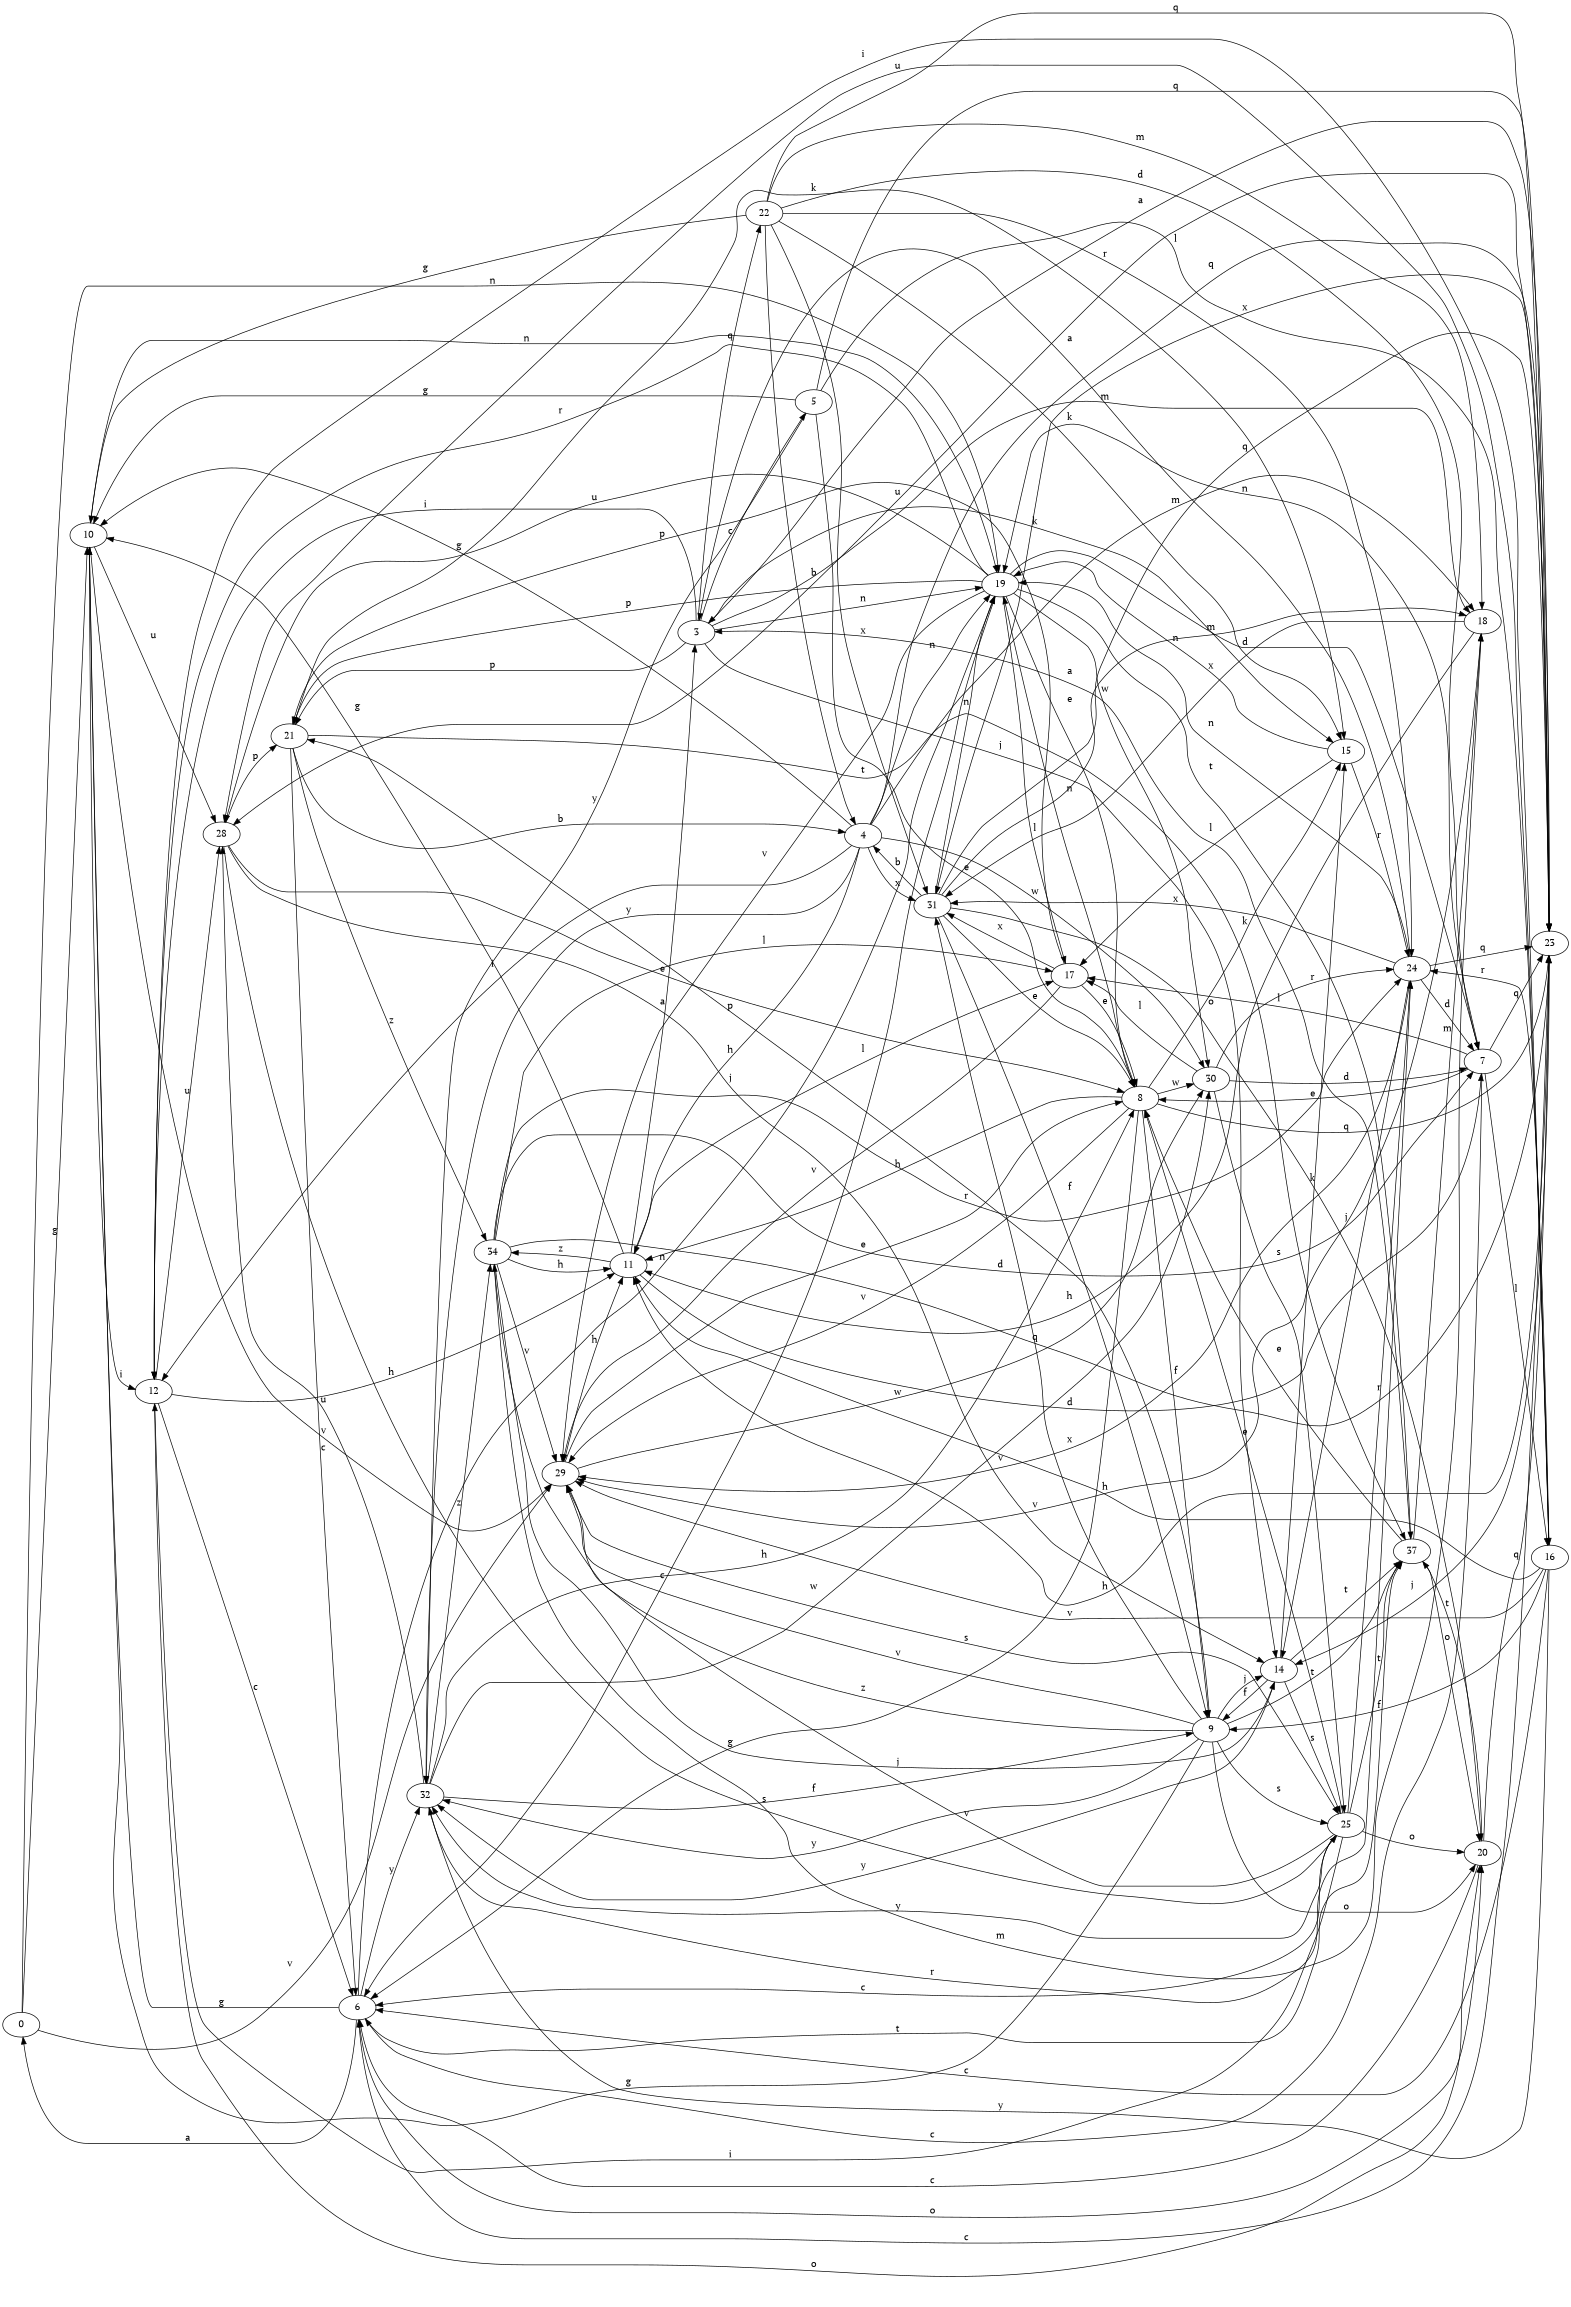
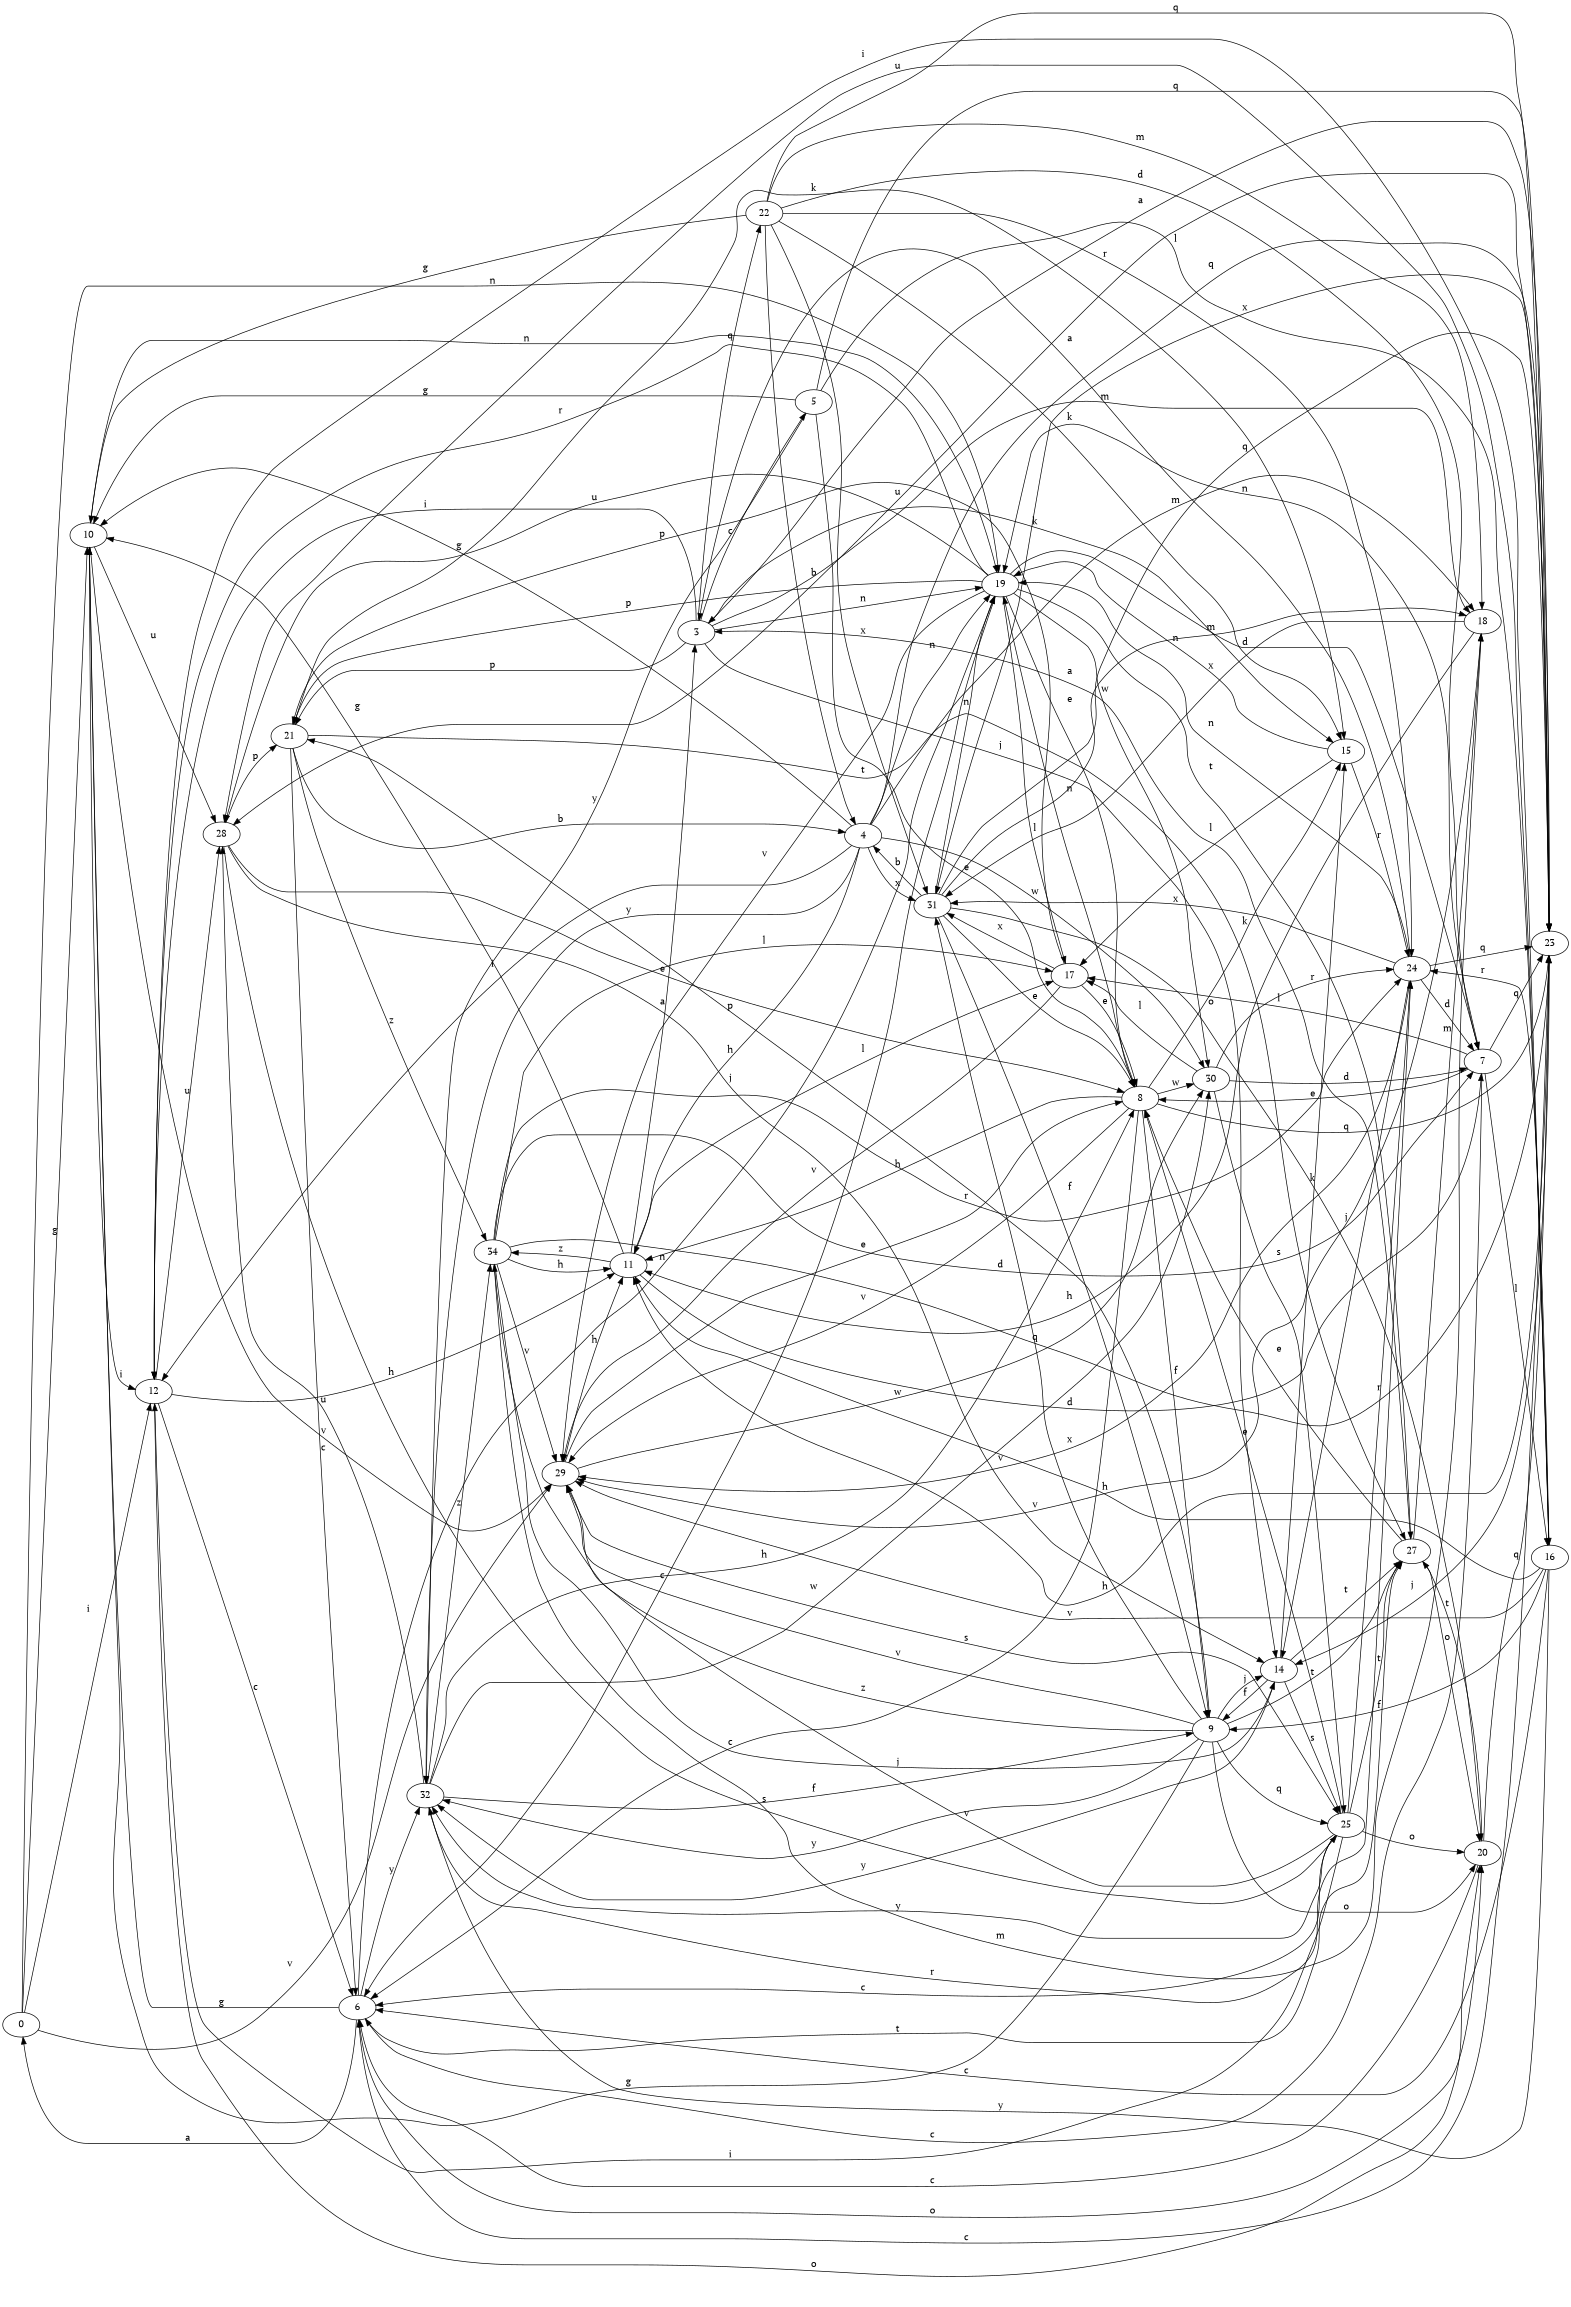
(1412, 1551) -> (1412, 1551)
none -> (87, 1711)
(730, 1742) -> (730, 1742)
(1279, 1789) -> (1279, 1789)
